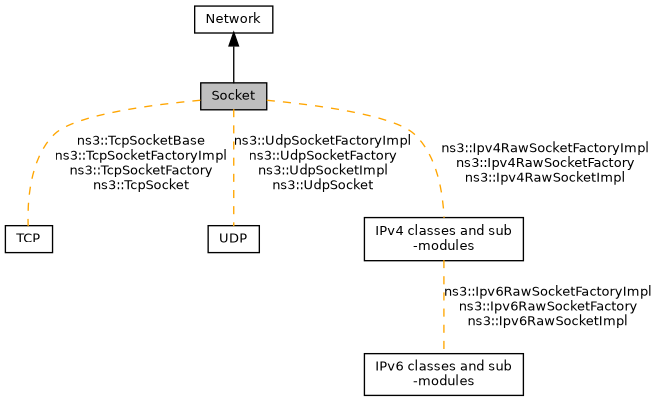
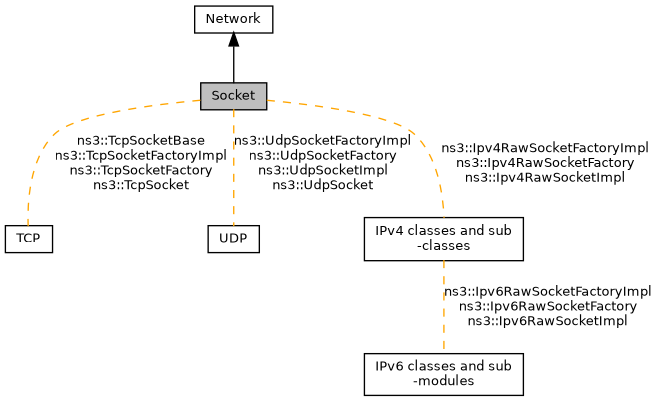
(444, 239) -> (444, 239)
